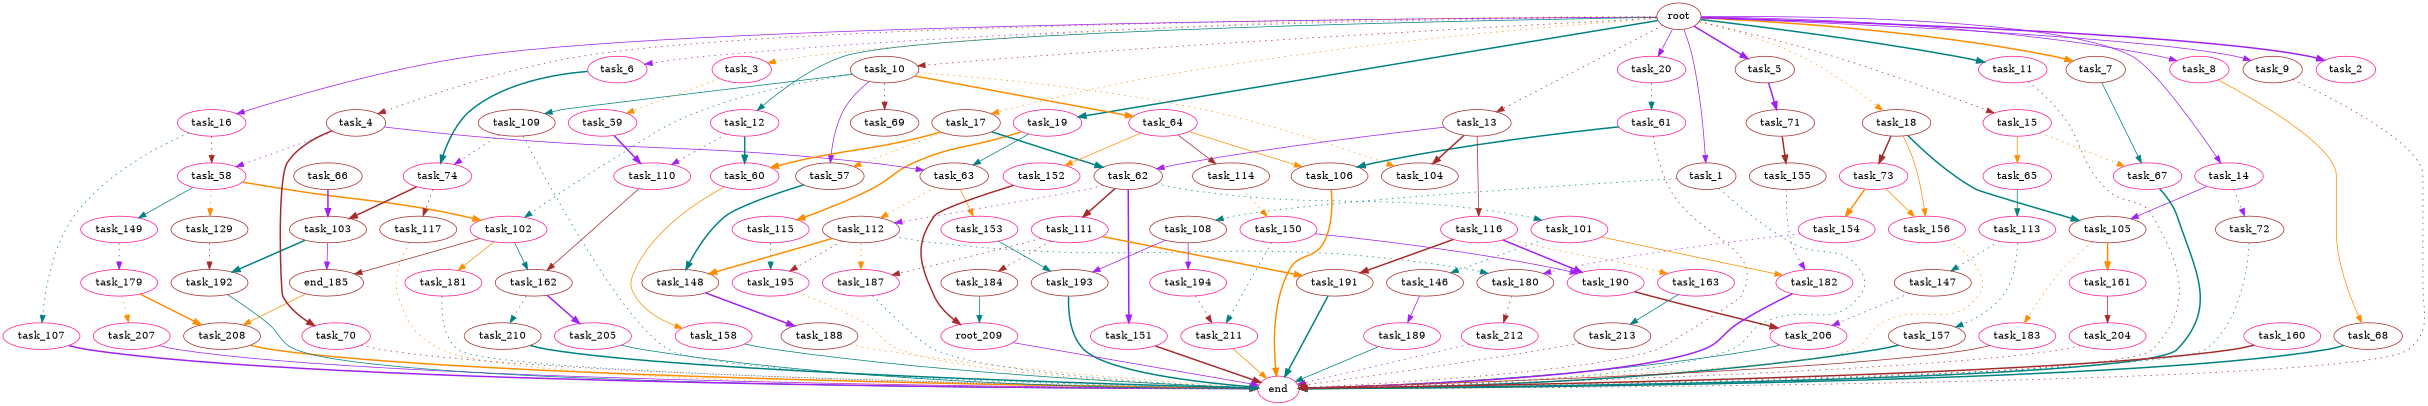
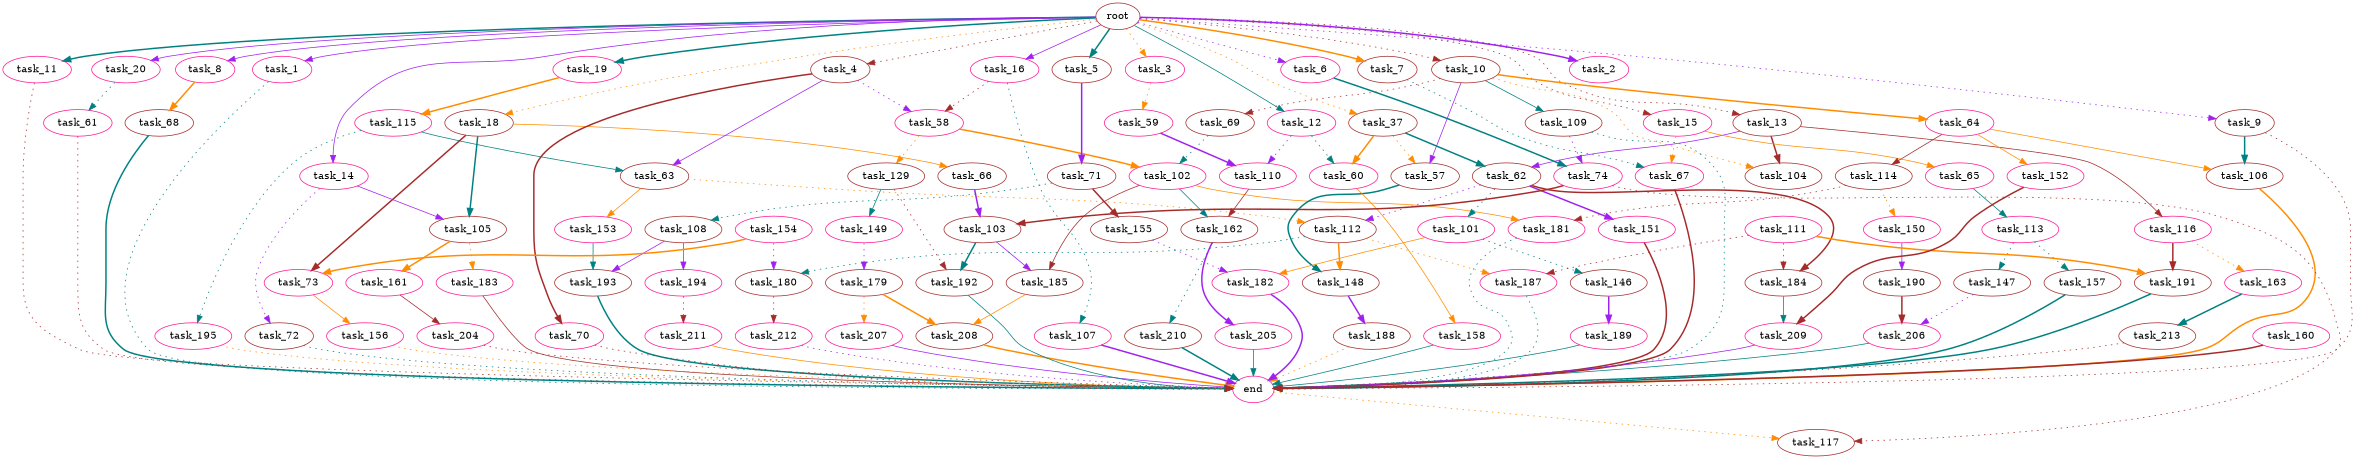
(1718, 40) -> (1102, 40)
(2109, 41) -> (1675, 60)
(681, 119) -> (1199, 145)
(2120, 120) -> (1517, 136)
(966, 123) -> (1383, 123)
(1491, 143) -> (2245, 146)
(745, 146) -> (1320, 147)
(1004, 148) -> (518, 153)
(2335, 170) -> (185, 93)
(1917, 171) -> (717, 135)
(1706, 176) -> (282, 70)
(1450, 194) -> (885, 200)
(1102, 200) -> (1713, 190)
(1857, 200) -> (549, 255)
(169, 201) -> (877, 199)
none -> (1714, 203)
(819, 254) -> none
(1539, 255) -> none
(1251, 279) -> none
(119, 283) -> (864, 283)
(326, 283) -> (1045, 283)
(1606, 283) -> (1902, 283)
(1415, 306) -> (1609, 306)
(1657, 307) -> (2214, 308)
(979, 336) -> (1783, 336)
(1831, 379) -> (1670, 349)
(781, 382) -> (1523, 415)
